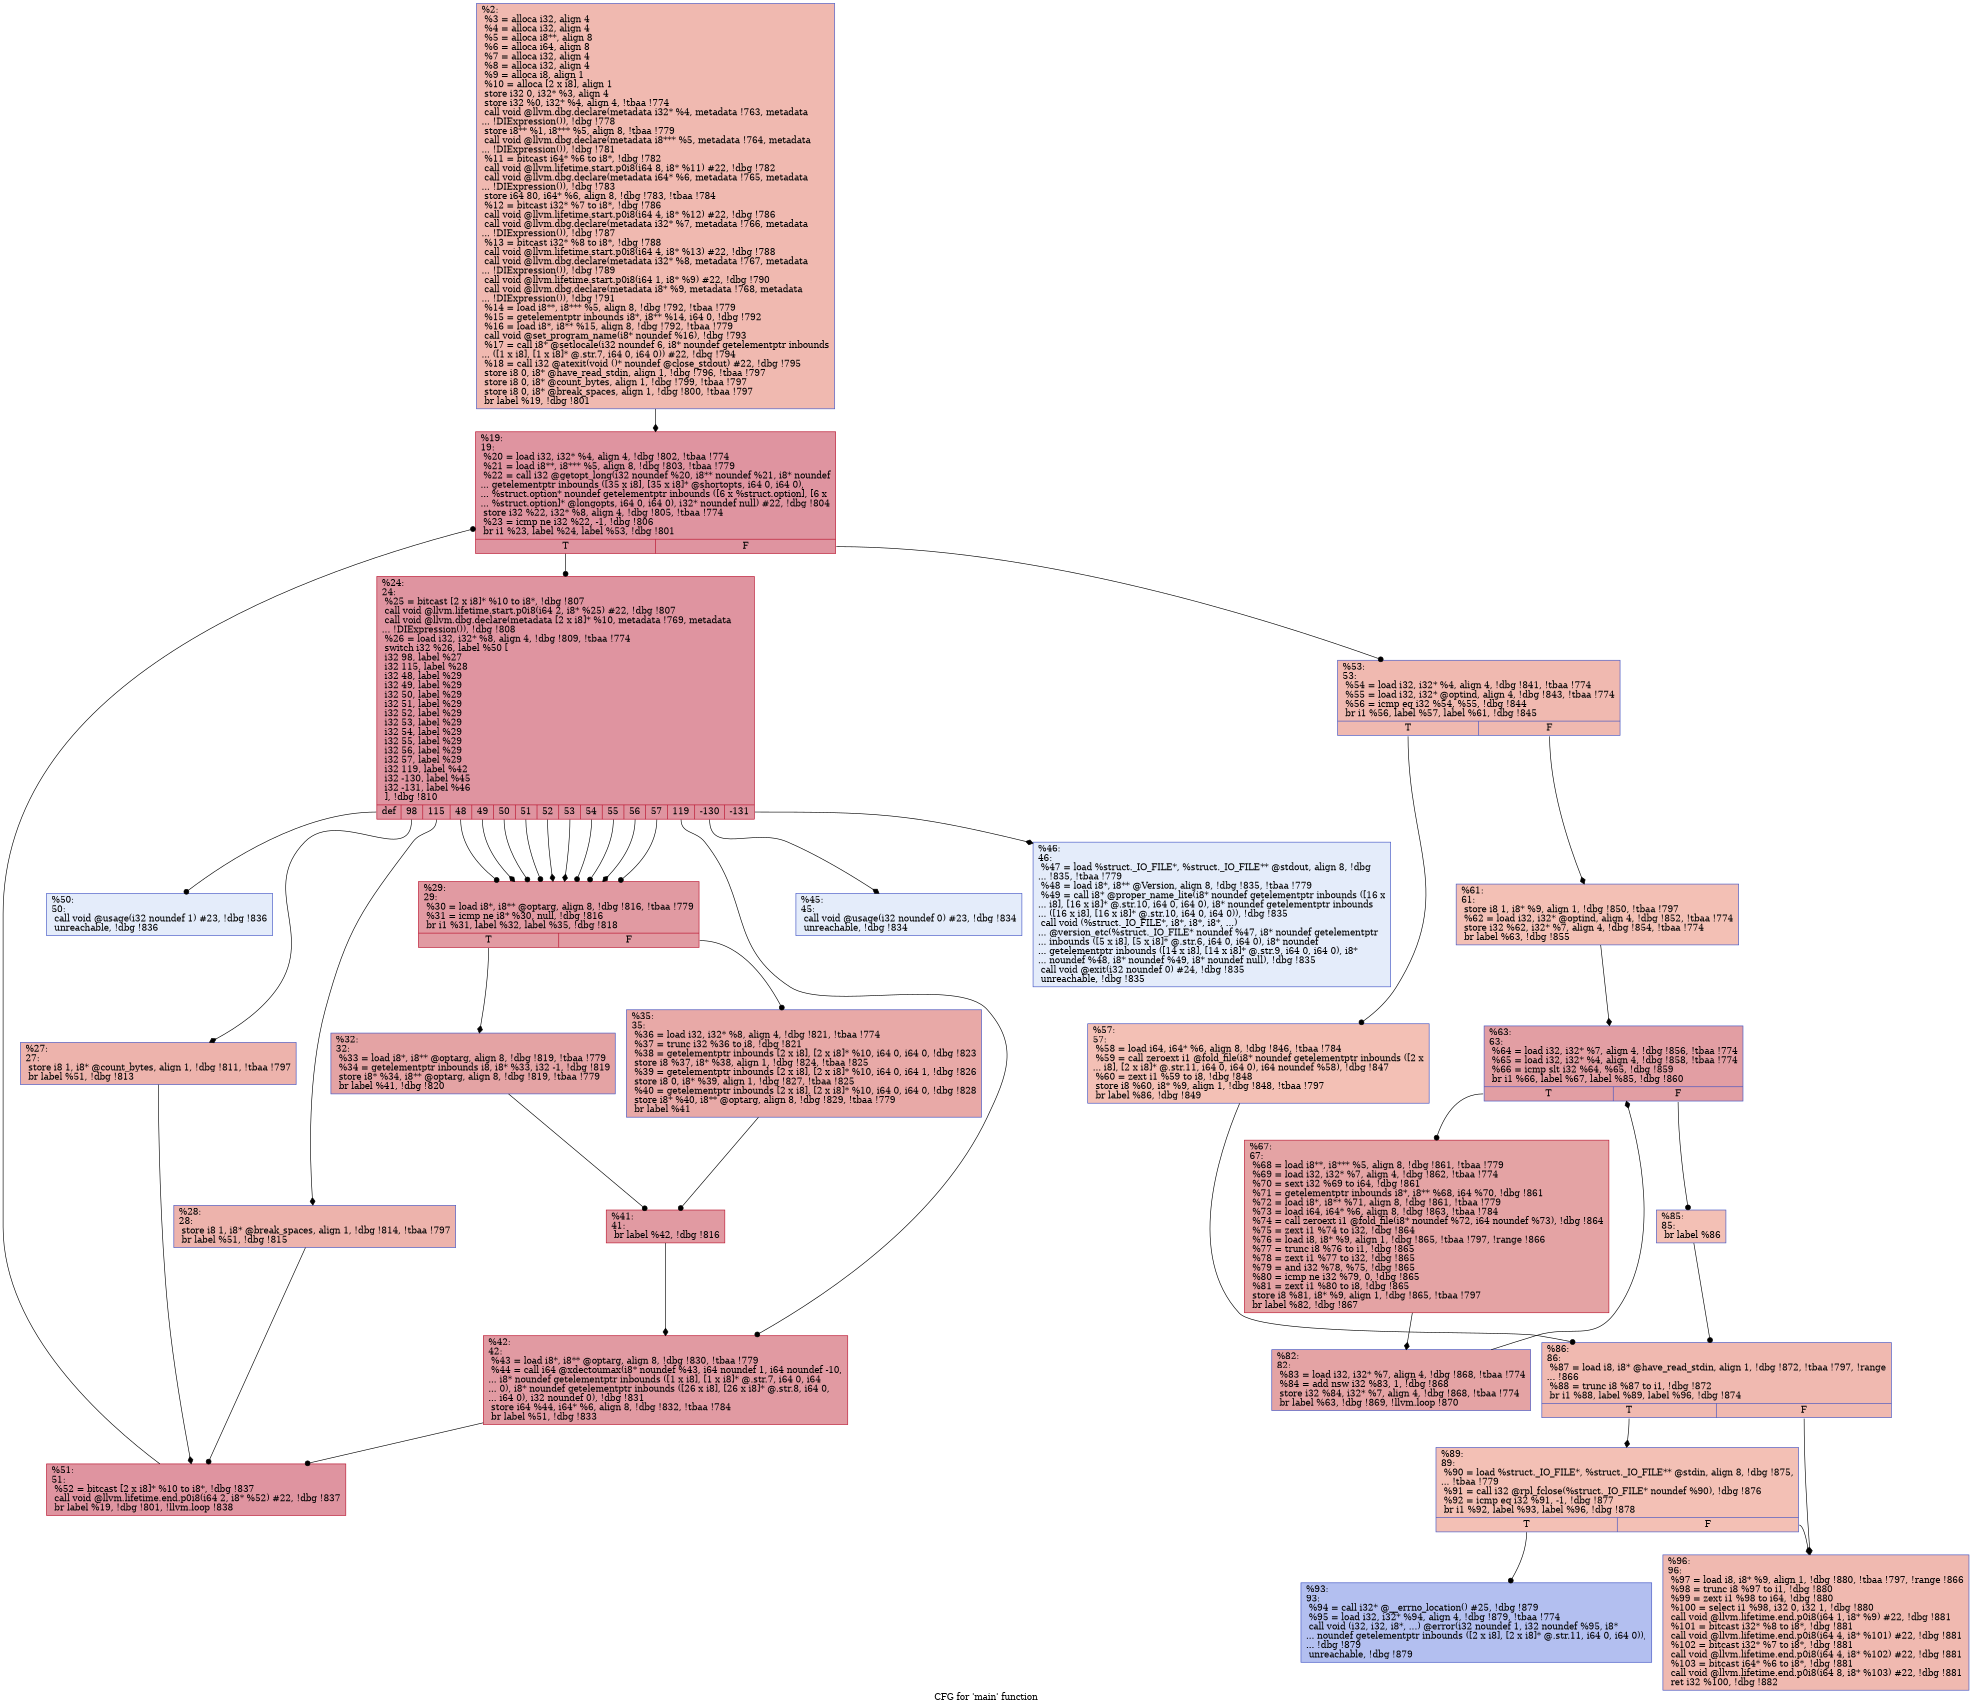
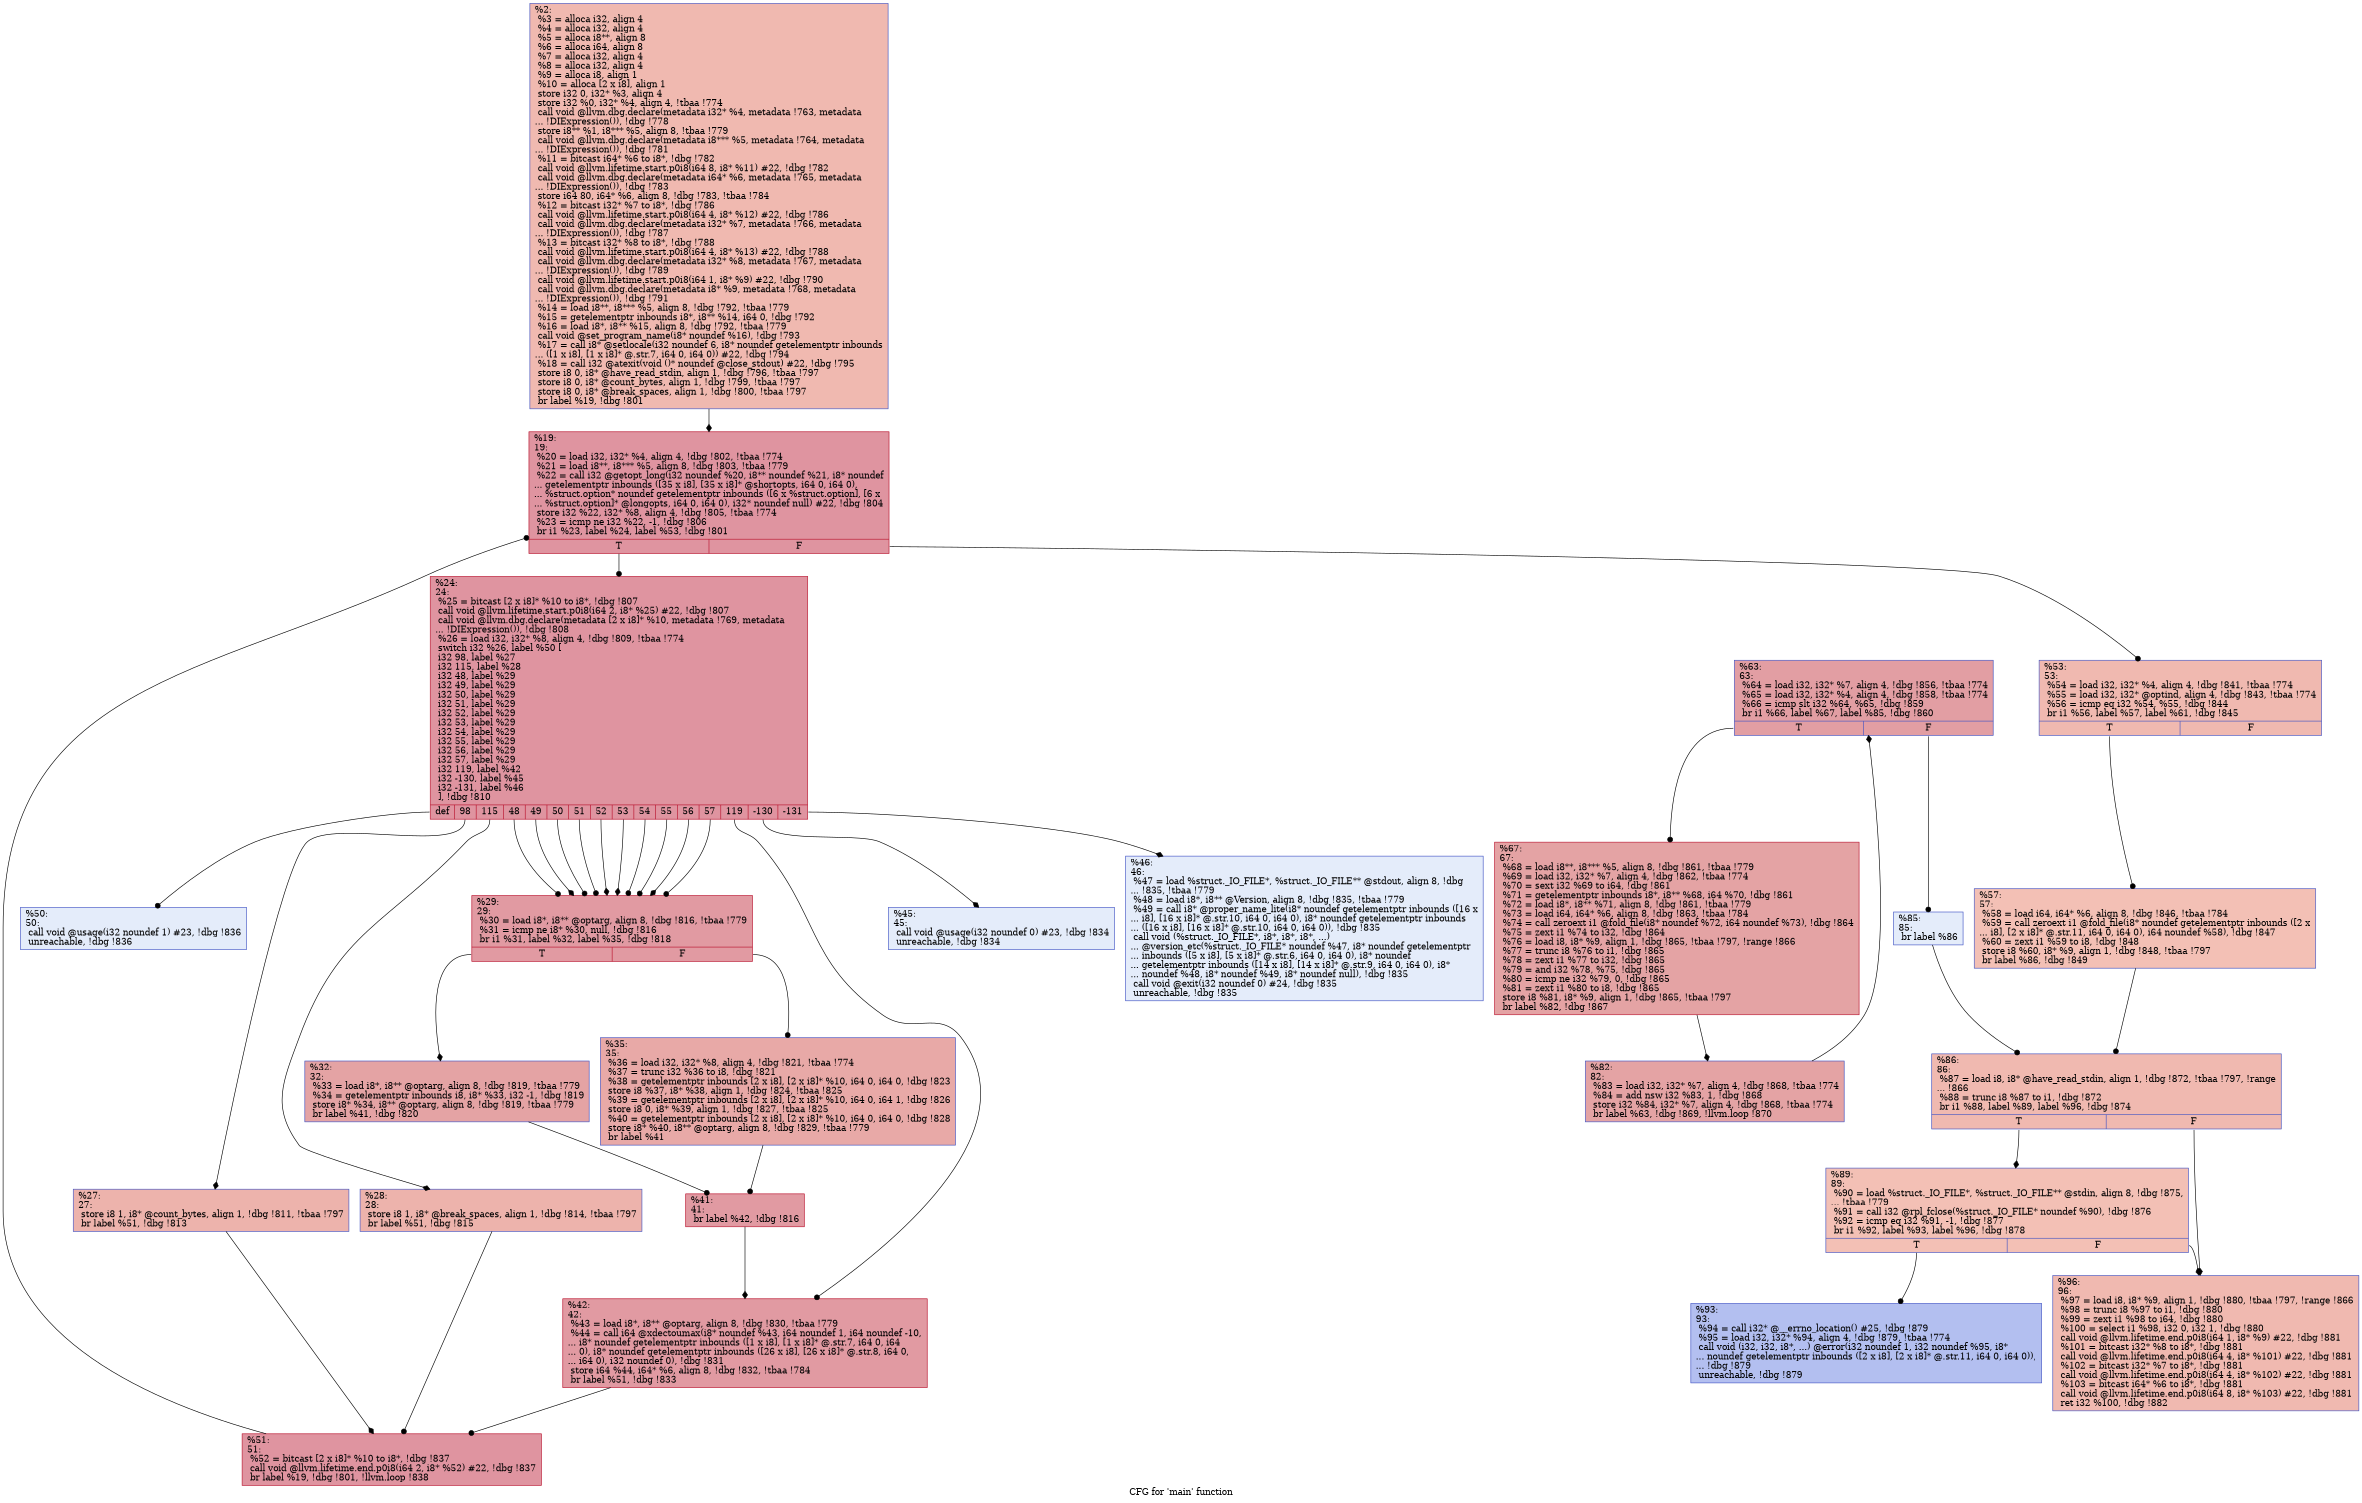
(1597, 914) -> none
(1691, 1226) -> (1928, 928)
